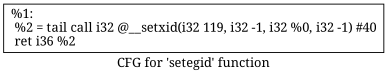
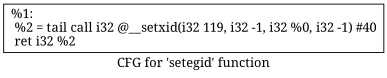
(43, 42) -> (43, 42)
